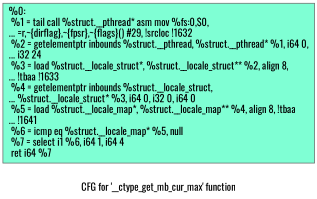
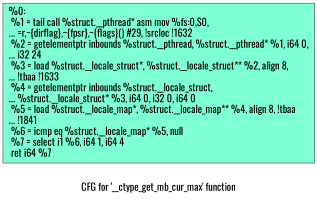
(23, 121) -> (23, 121)
